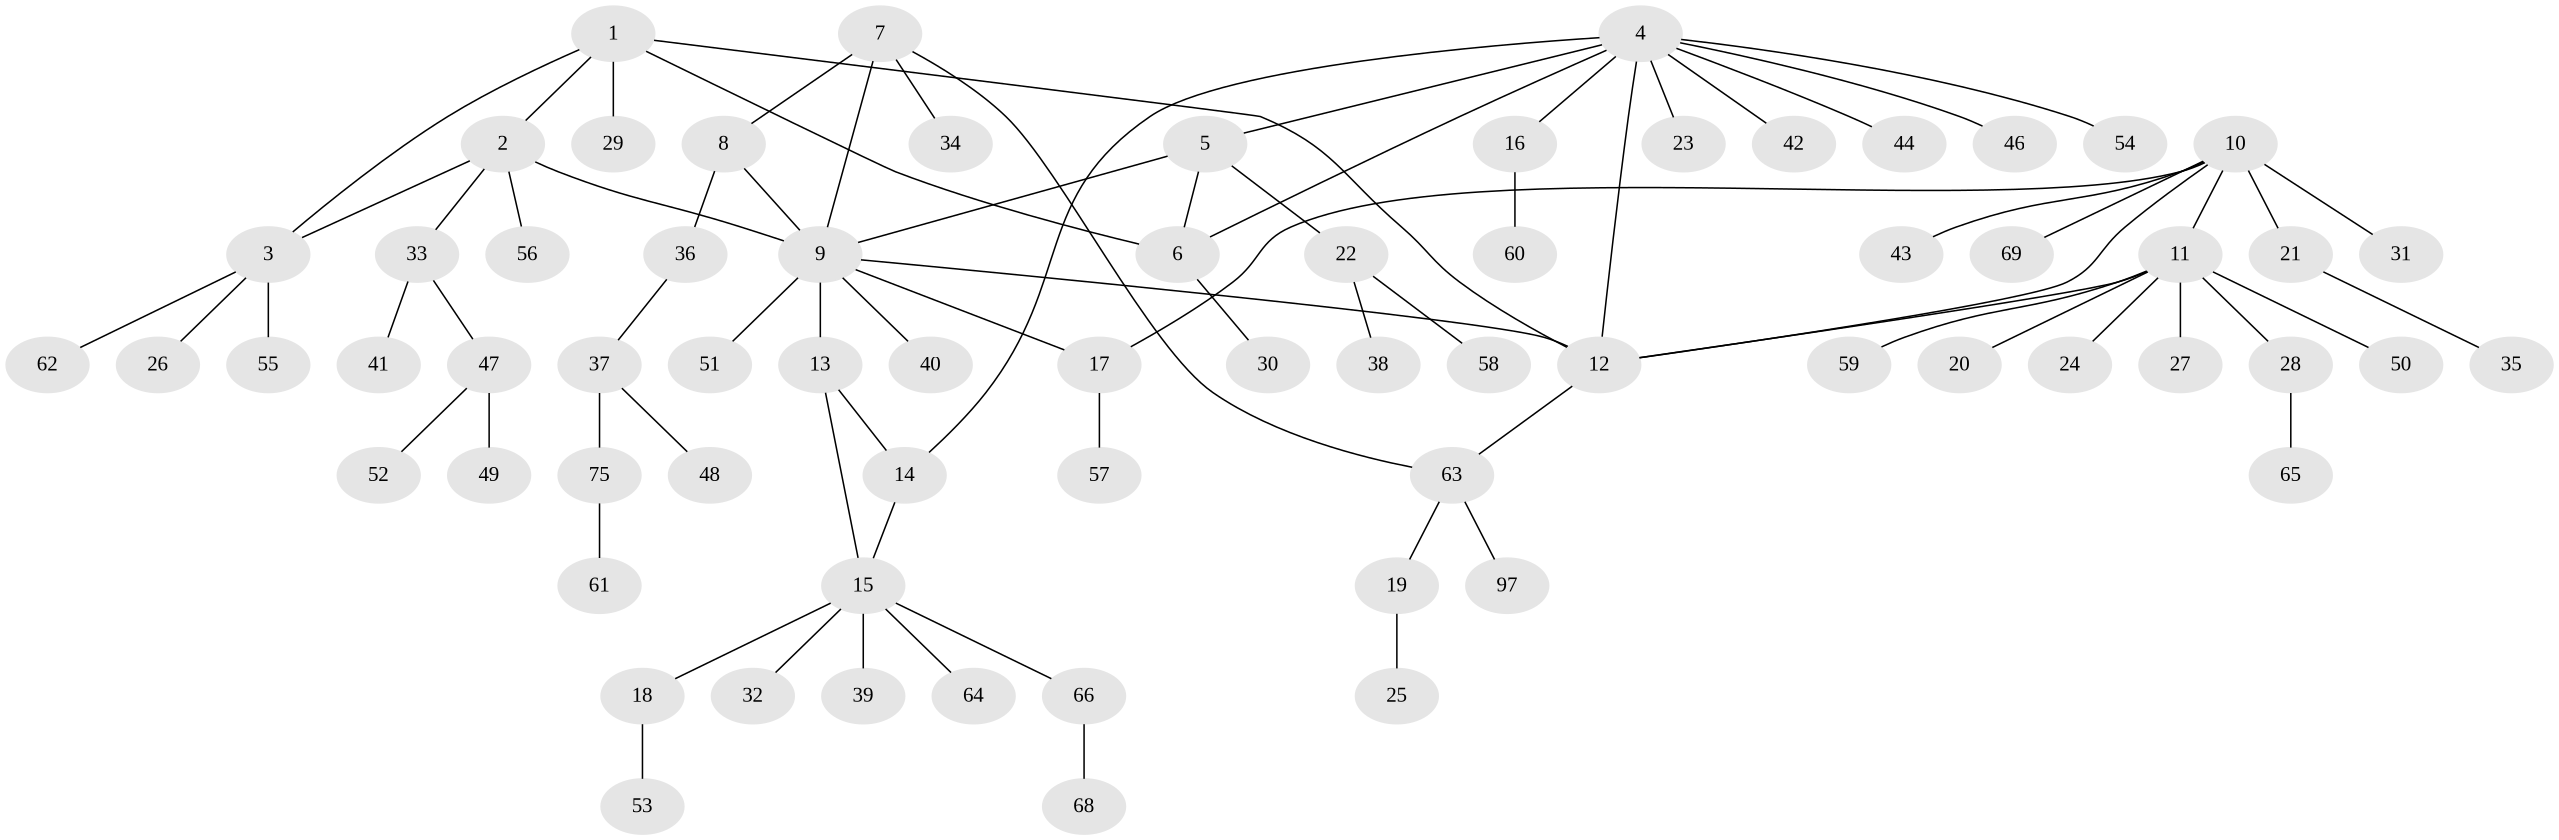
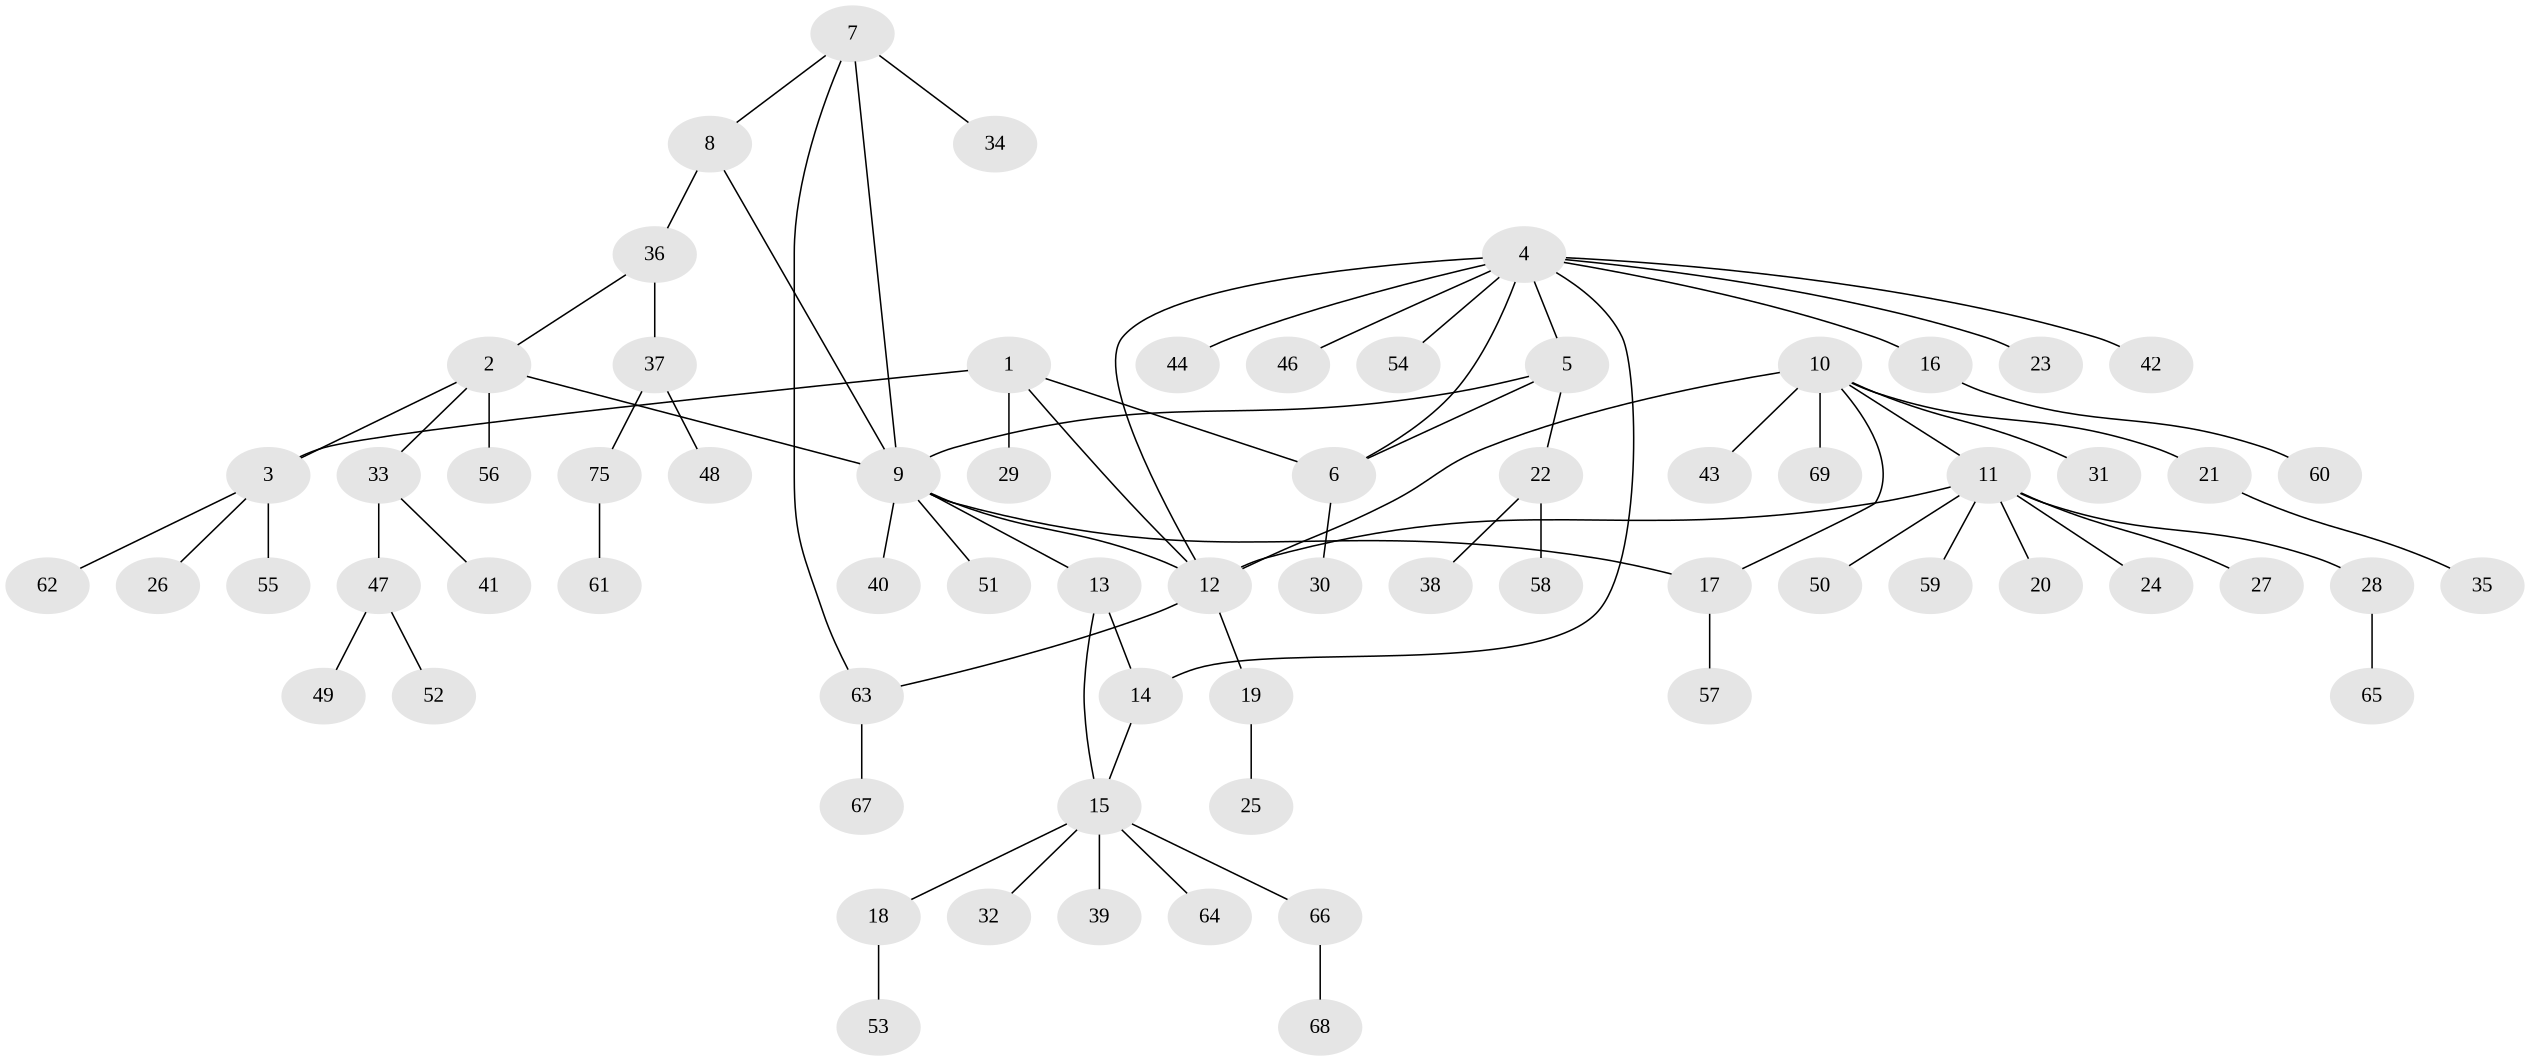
(558, 89) -> (572, 310)
(1424, 531) -> (1230, 641)
(1507, 586) -> (862, 807)
